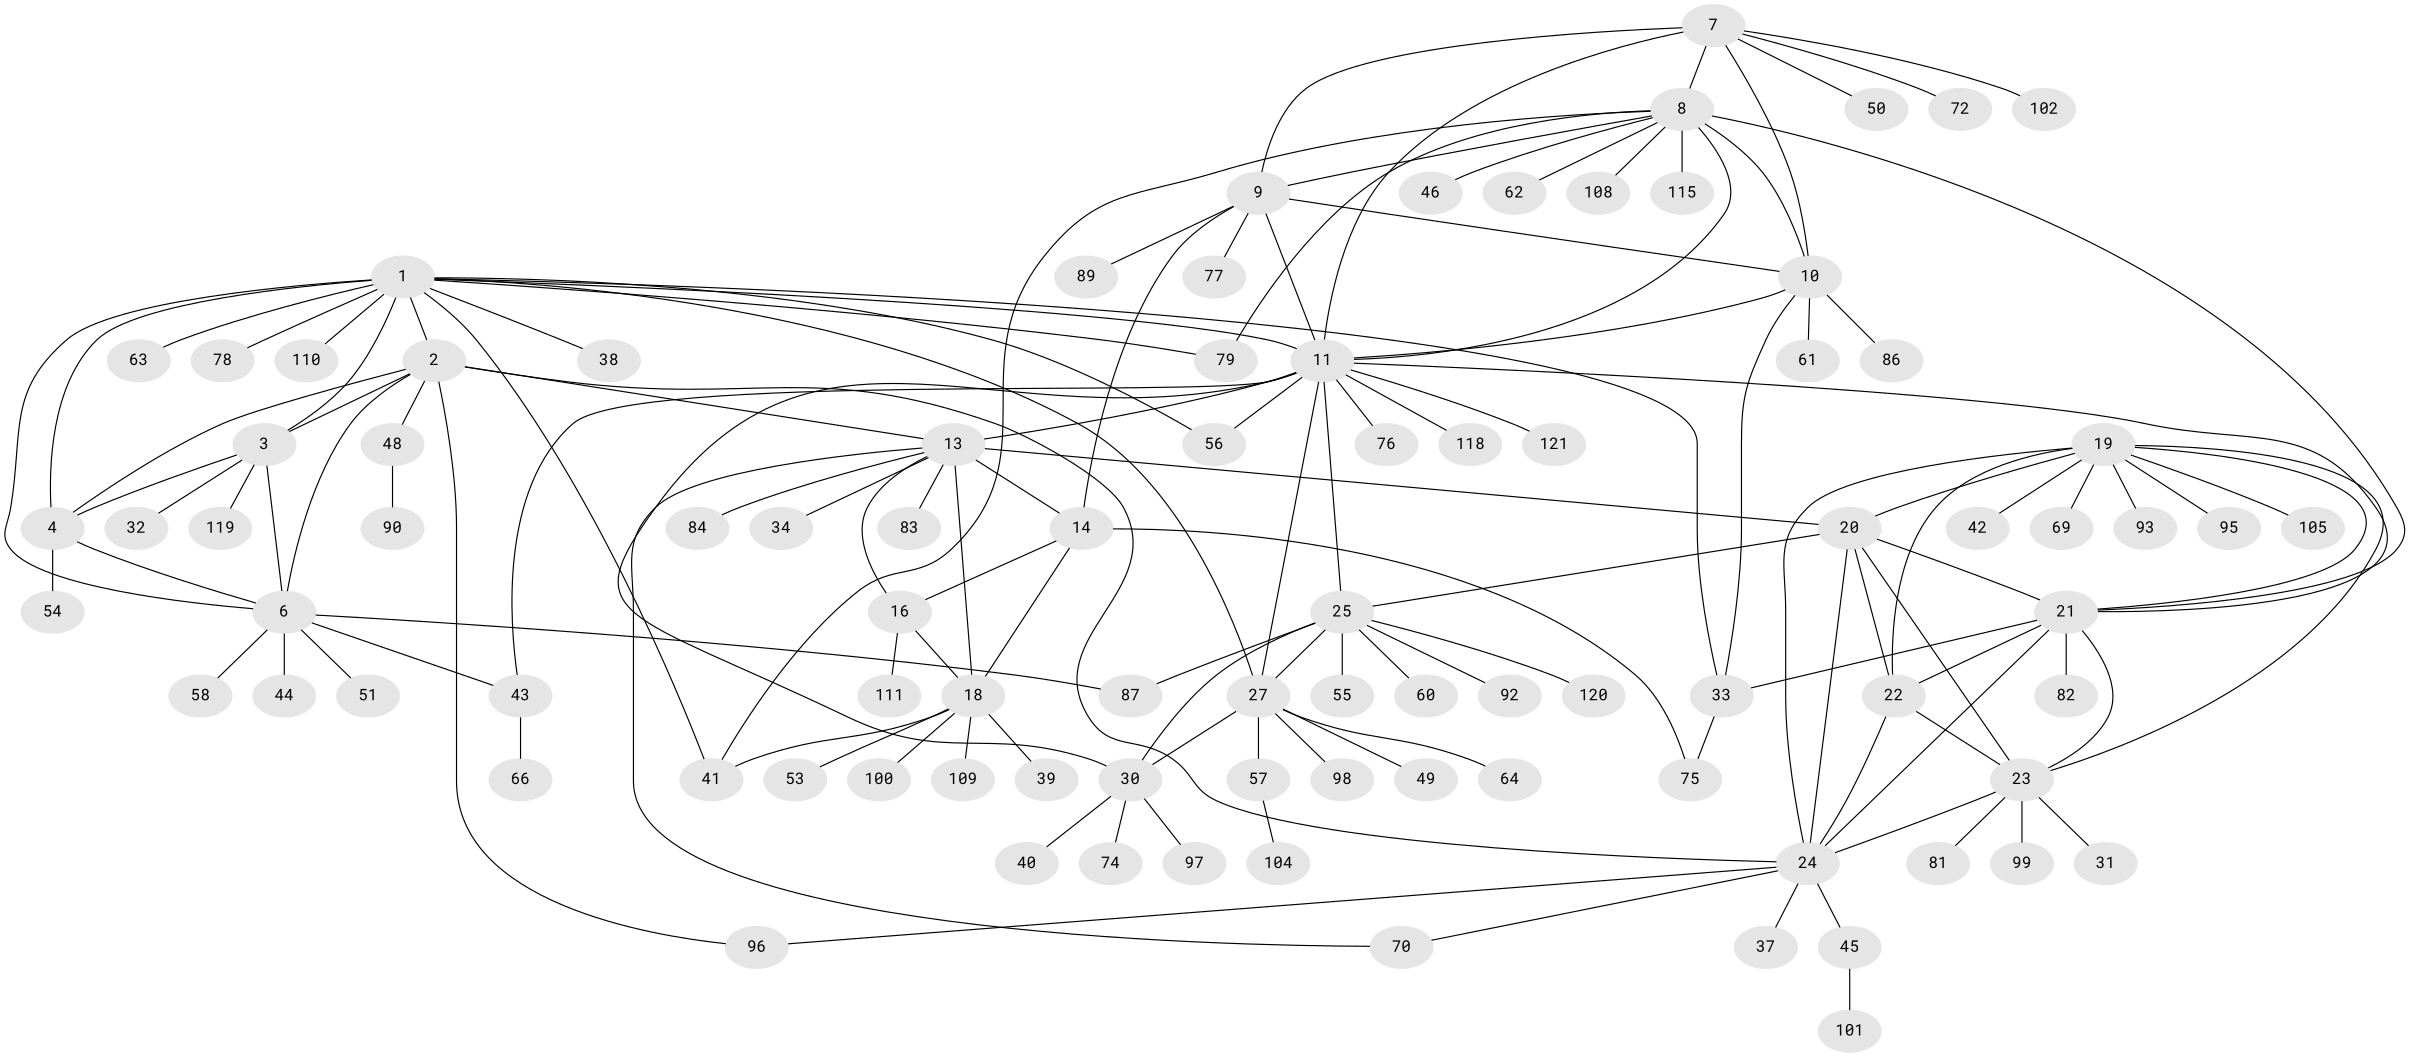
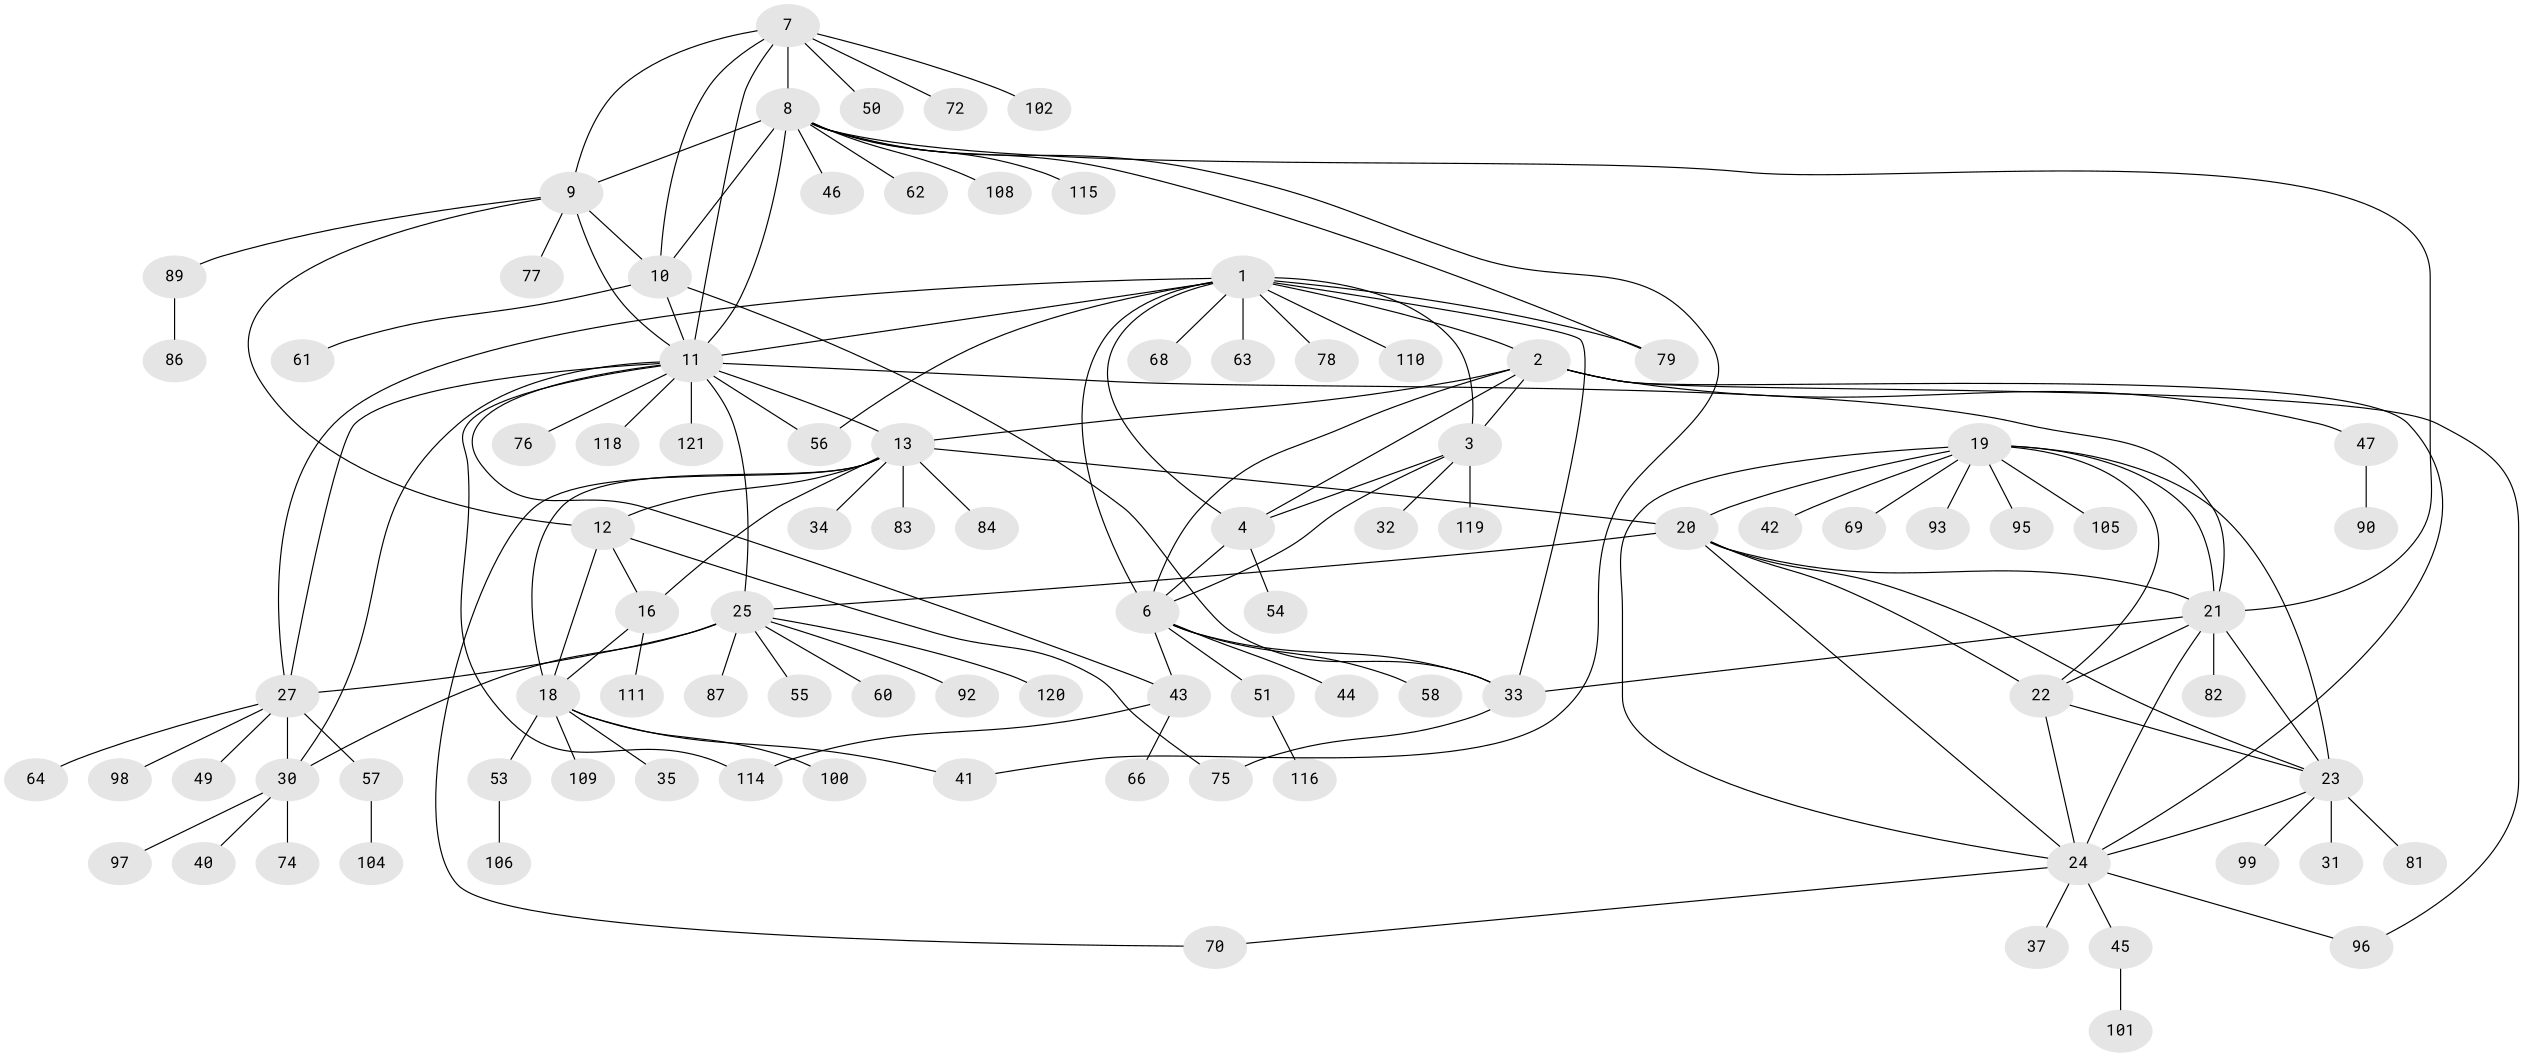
(1851, 319) -> (175, 319)
(609, 361) -> (1159, 361)
(393, 445) -> (2366, 445)
(588, 510) -> none
(1082, 528) -> (603, 528)
(709, 643) -> (1340, 653)
none -> (751, 780)
(1047, 780) -> (667, 780)
none -> (1305, 780)
none -> (499, 864)
